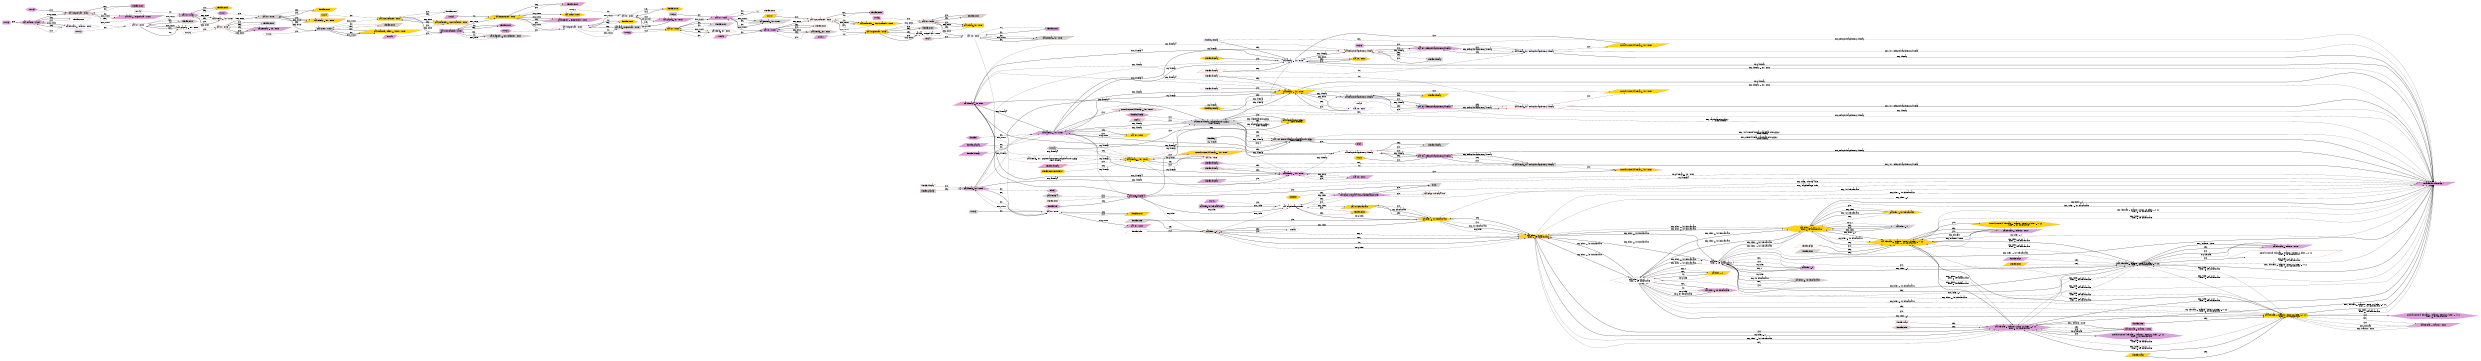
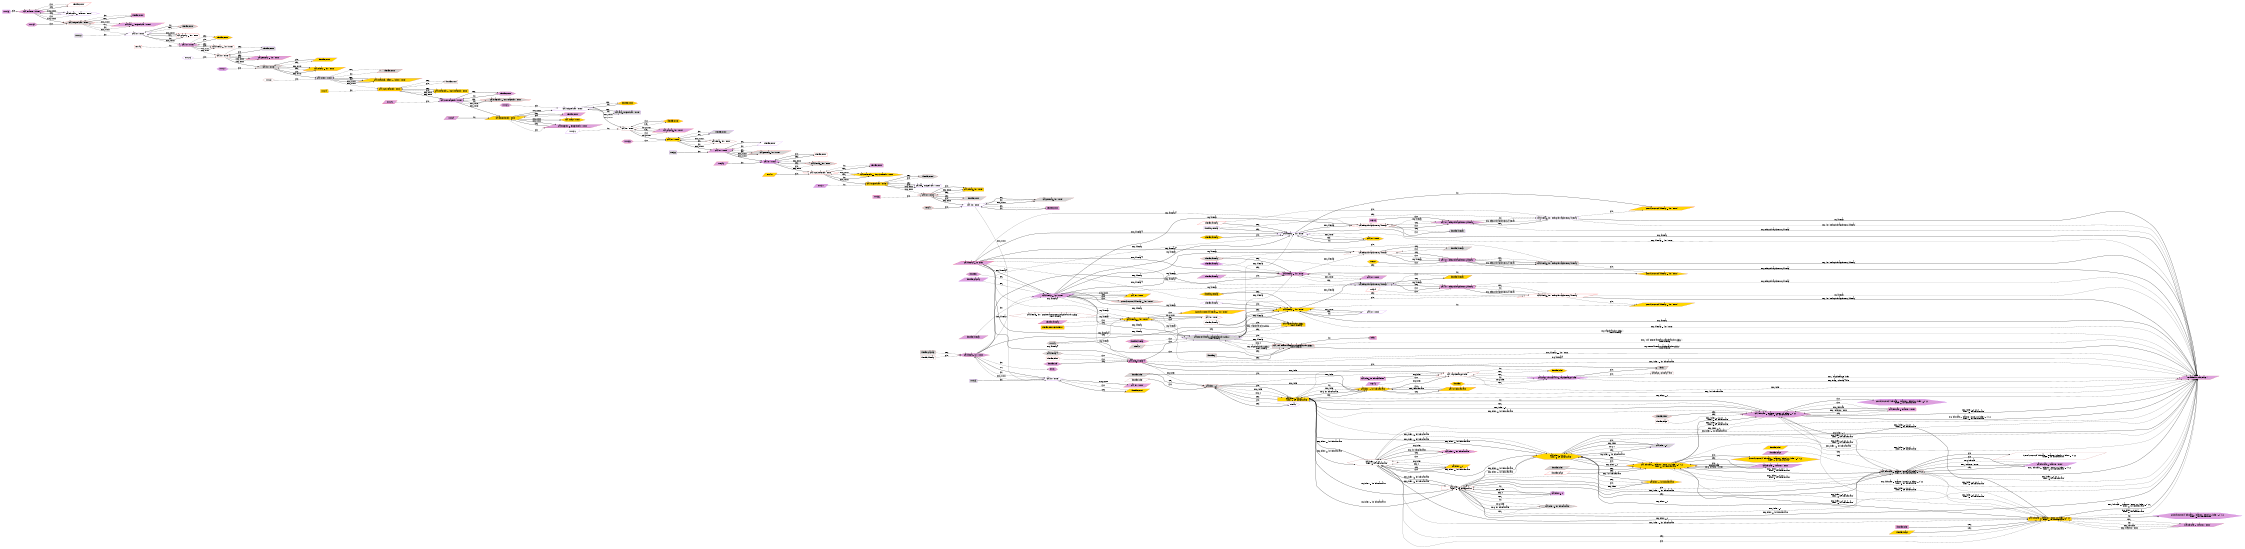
(1327, 207) -> (1825, 388)
